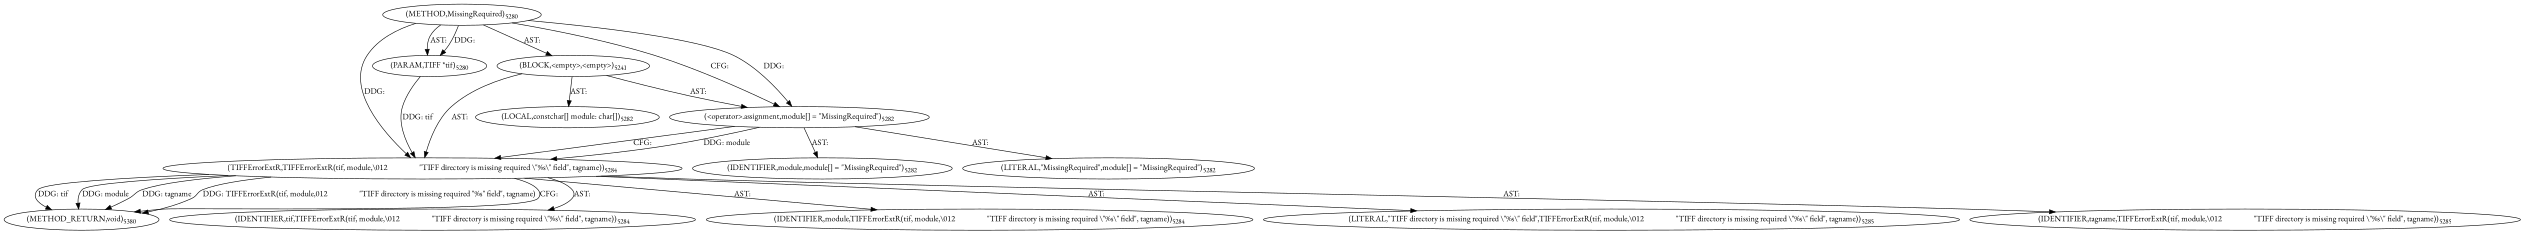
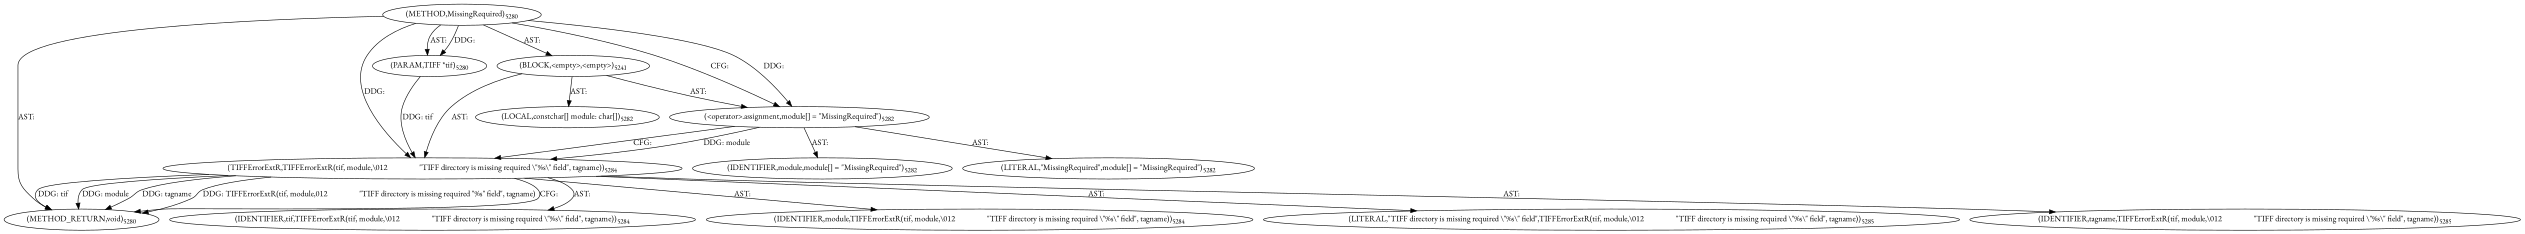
none -> (120, 32)
(130, 219) -> (130, 219)
